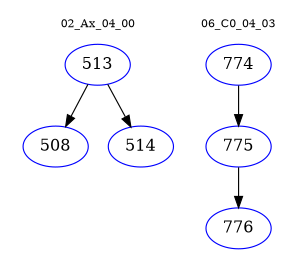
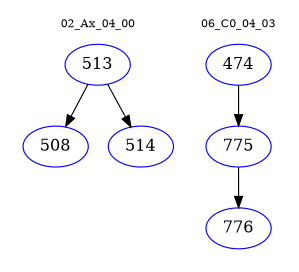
(239, 65) -> (239, 65)
